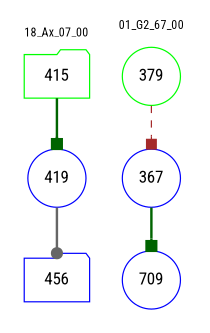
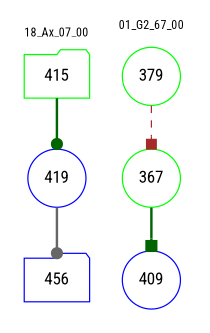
(57, 119) -> (57, 119)
(151, 178) -> (151, 178)
(151, 280) -> (151, 280)
